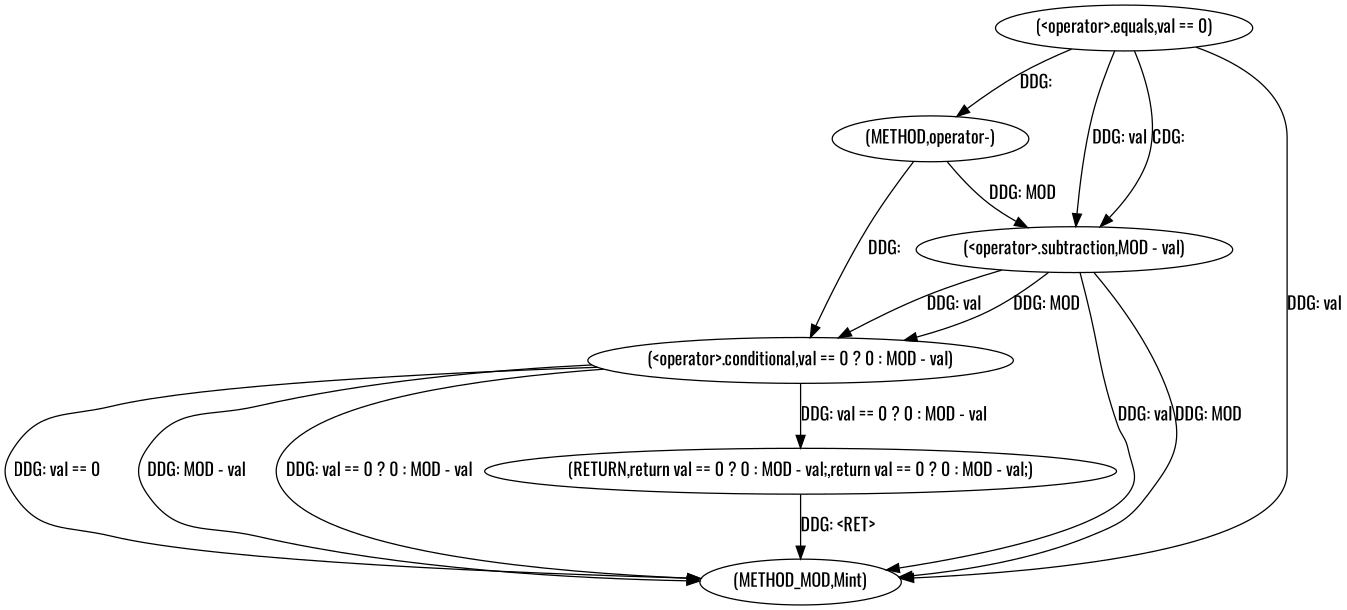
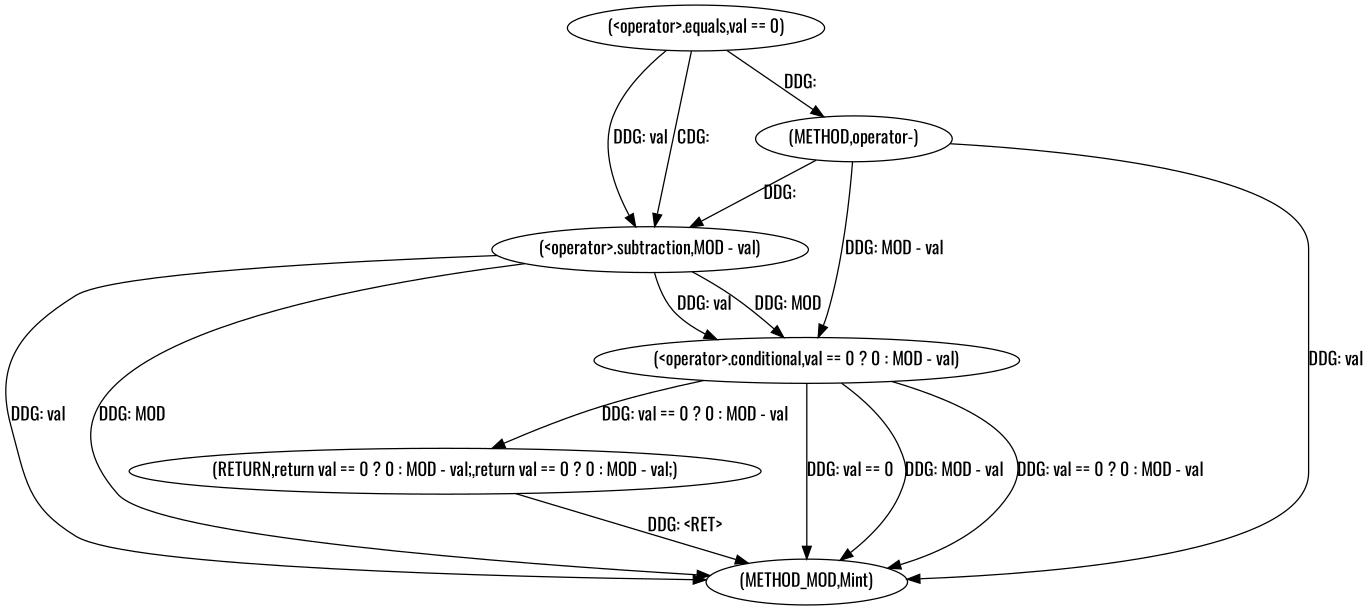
(1023, 194) -> (782, 194)
(887, 250) -> (895, 250)
(1287, 440) -> (1309, 376)
